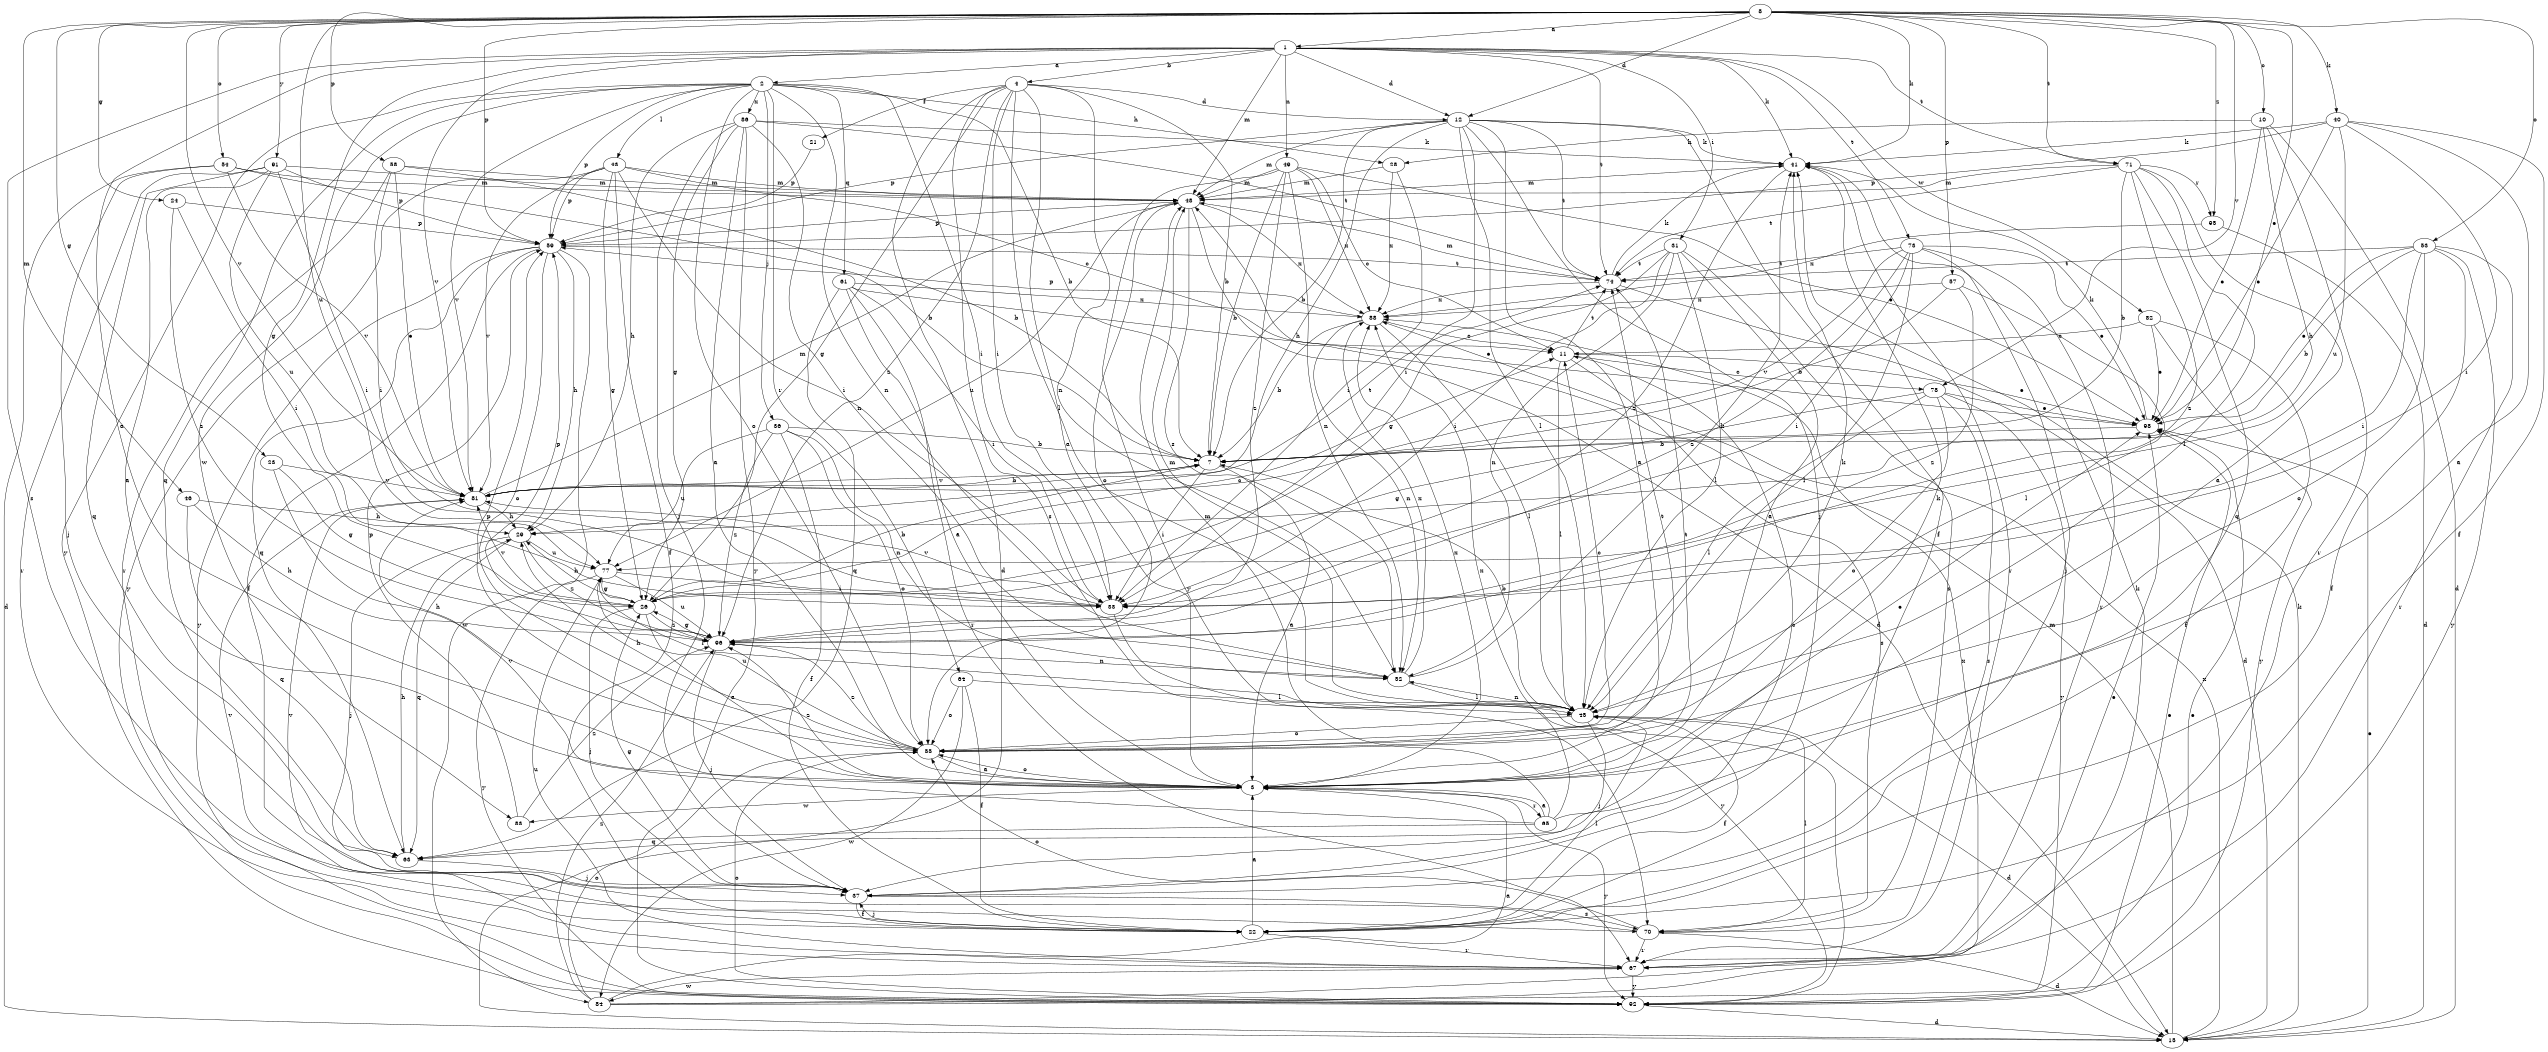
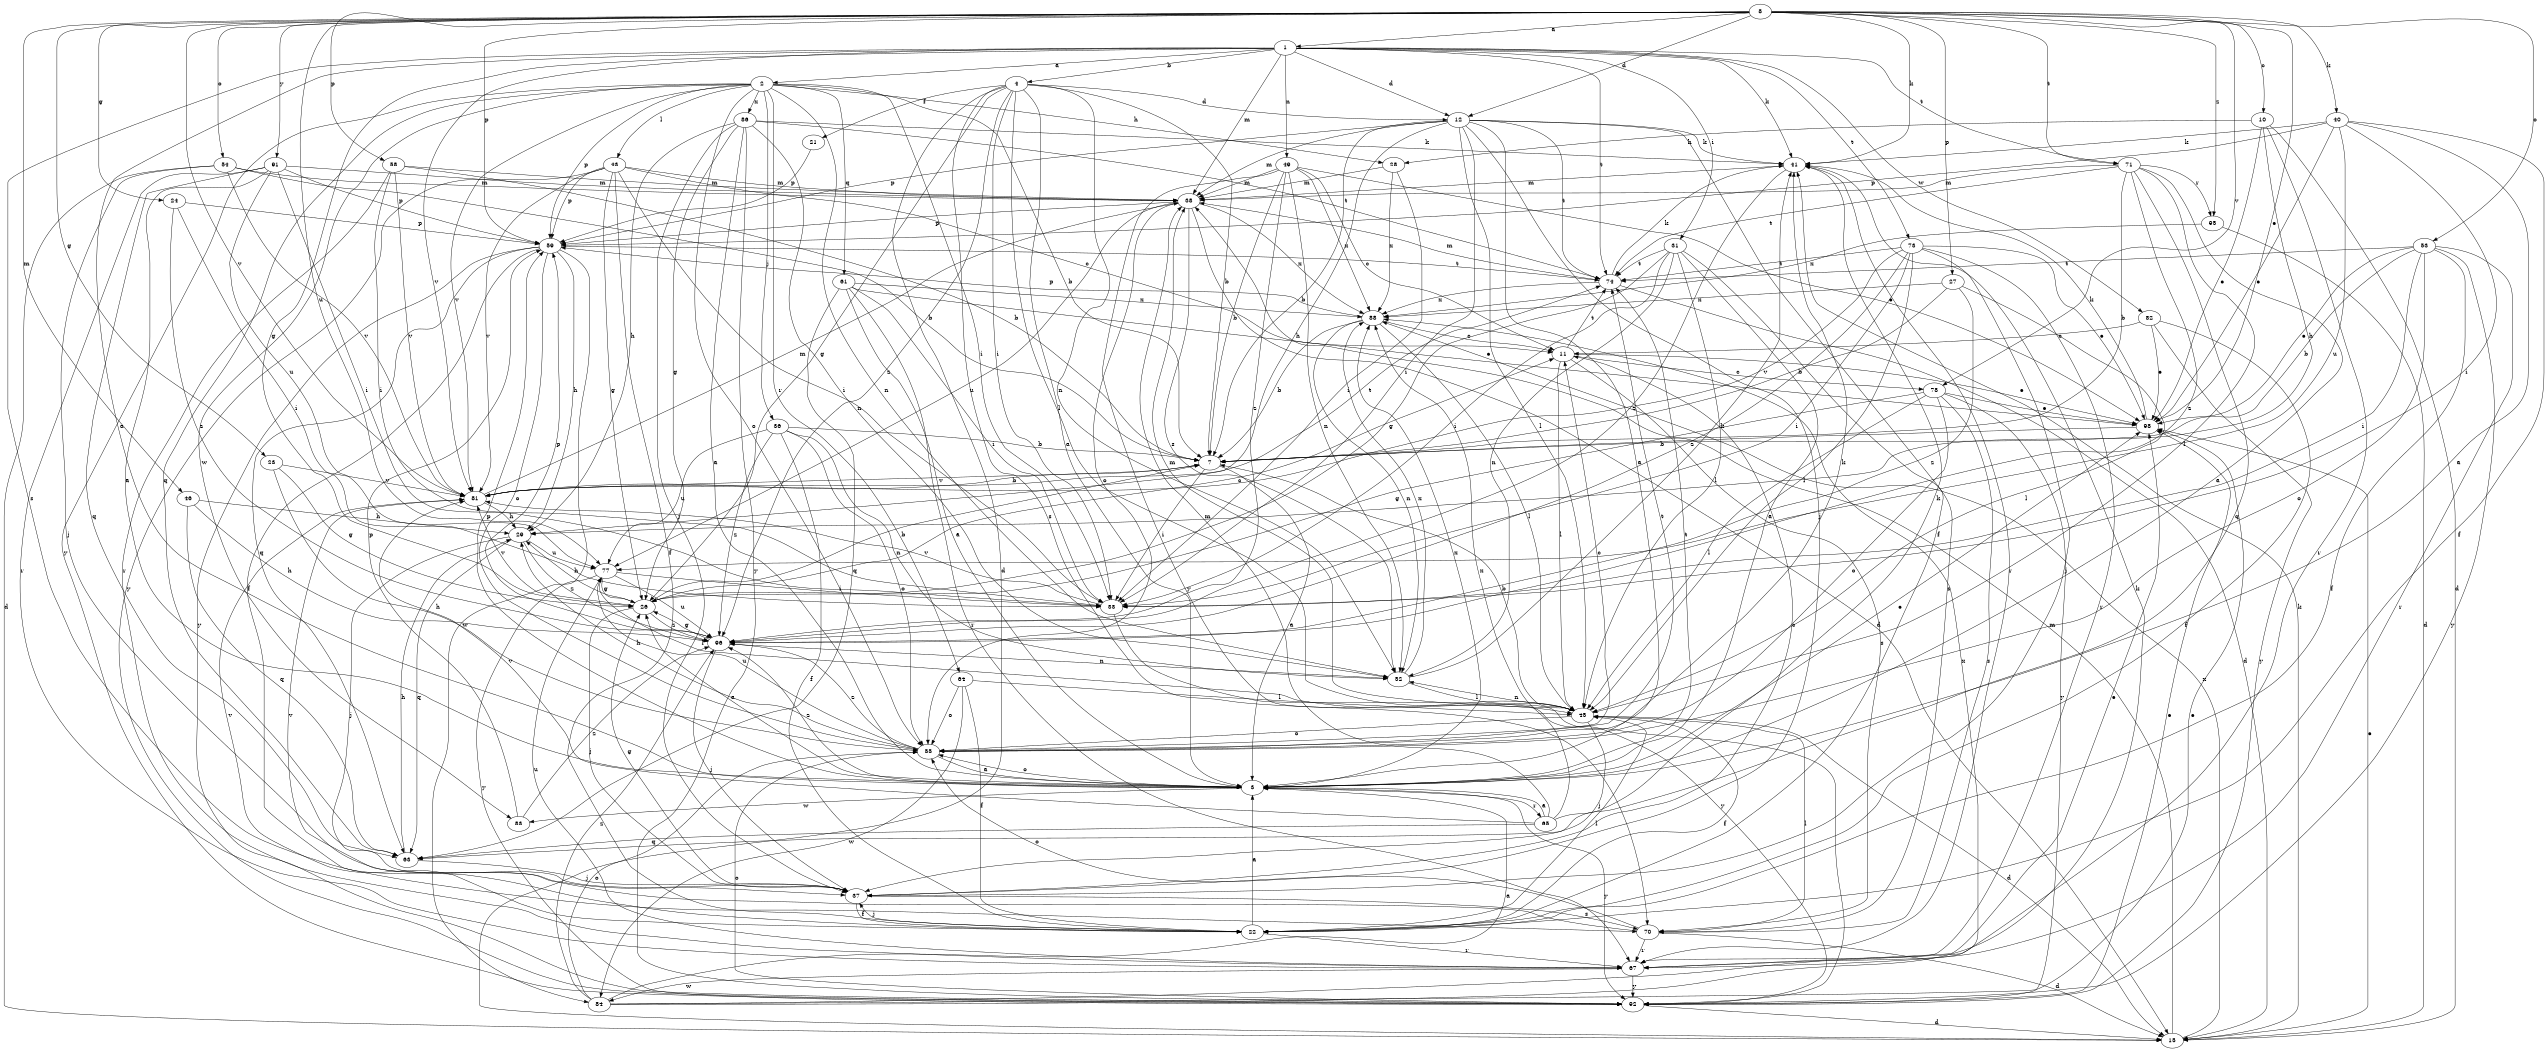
(1189, 201) -> (1189, 201)
(1953, 282) -> (1953, 282)
(411, 336) -> (411, 336)
(863, 774) -> (851, 772)
